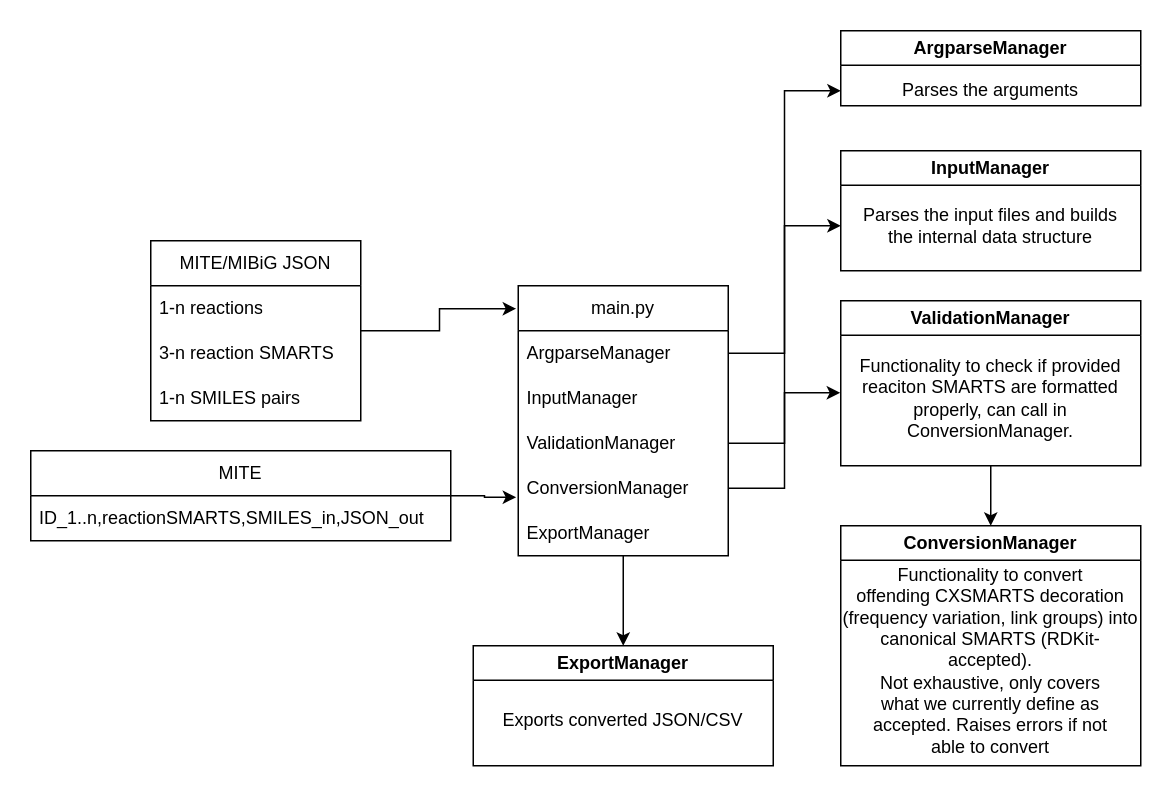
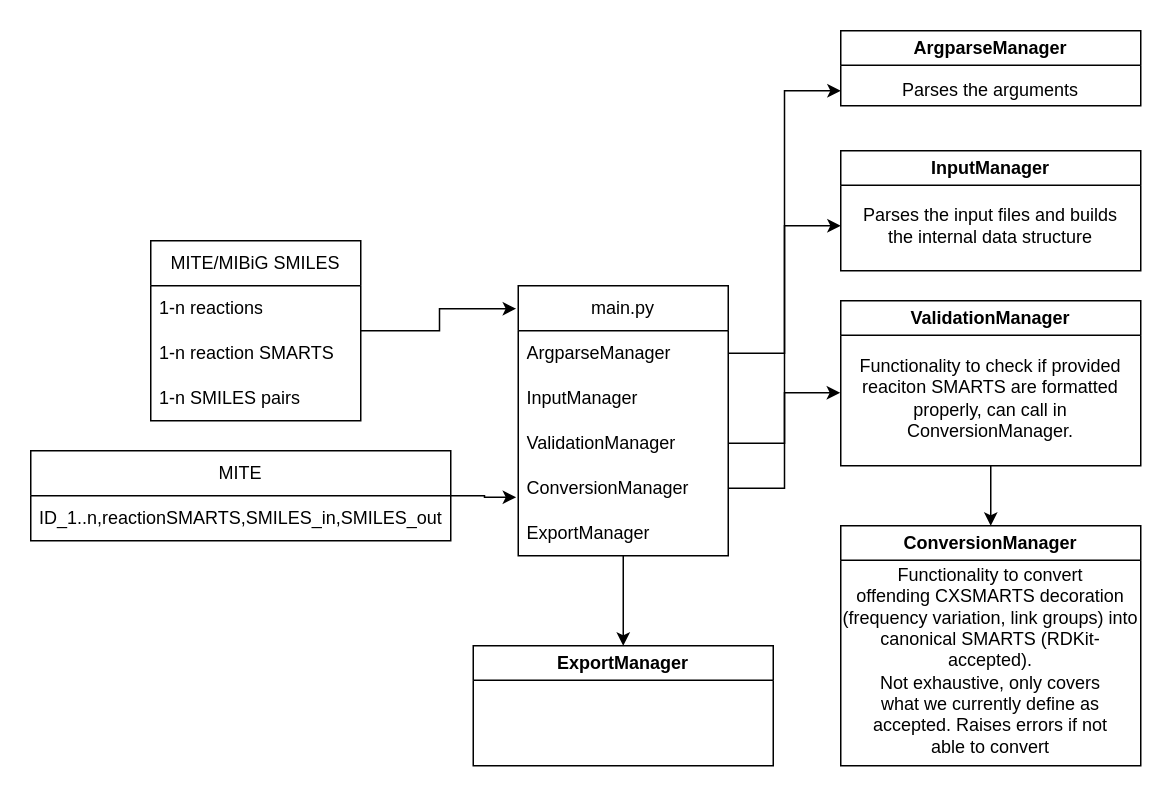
(256, 263) -> (256, 263)
(248, 353) -> (248, 353)
(230, 518) -> (240, 518)
(623, 721) -> none
